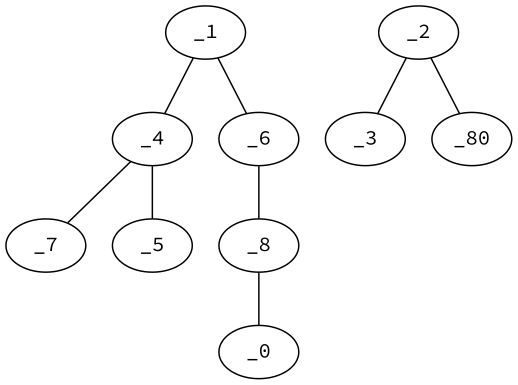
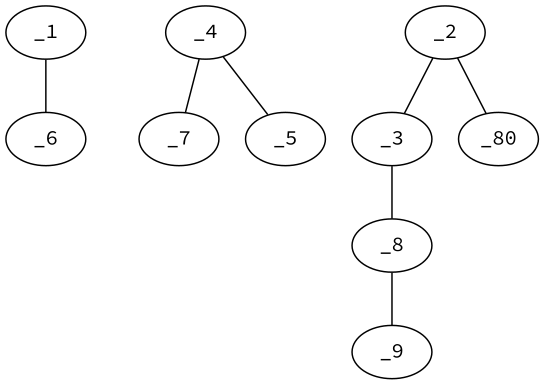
(179, 86) -> none
(259, 192) -> (392, 192)
(259, 352) -> (392, 352)
